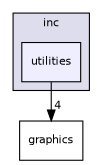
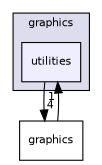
(51, 23) -> (51, 23)
none -> (59, 107)
